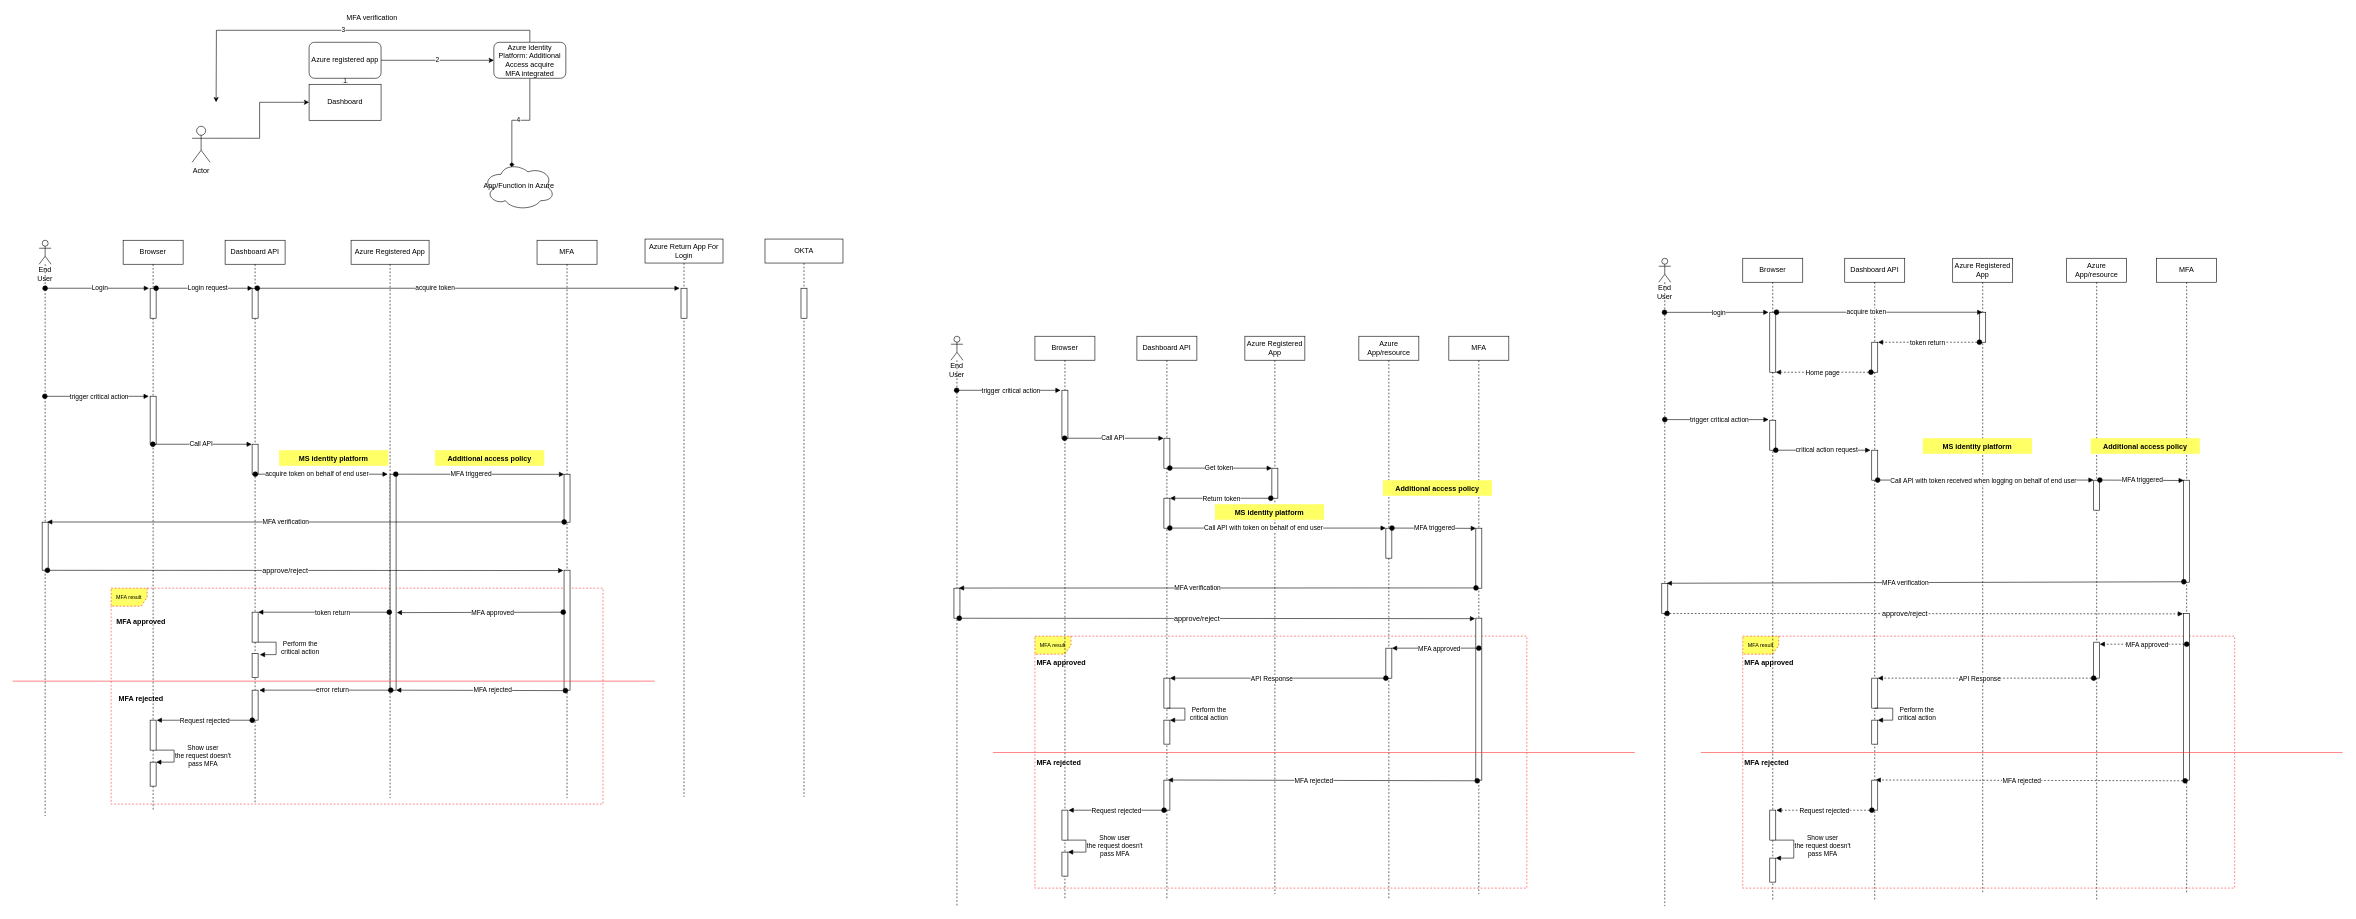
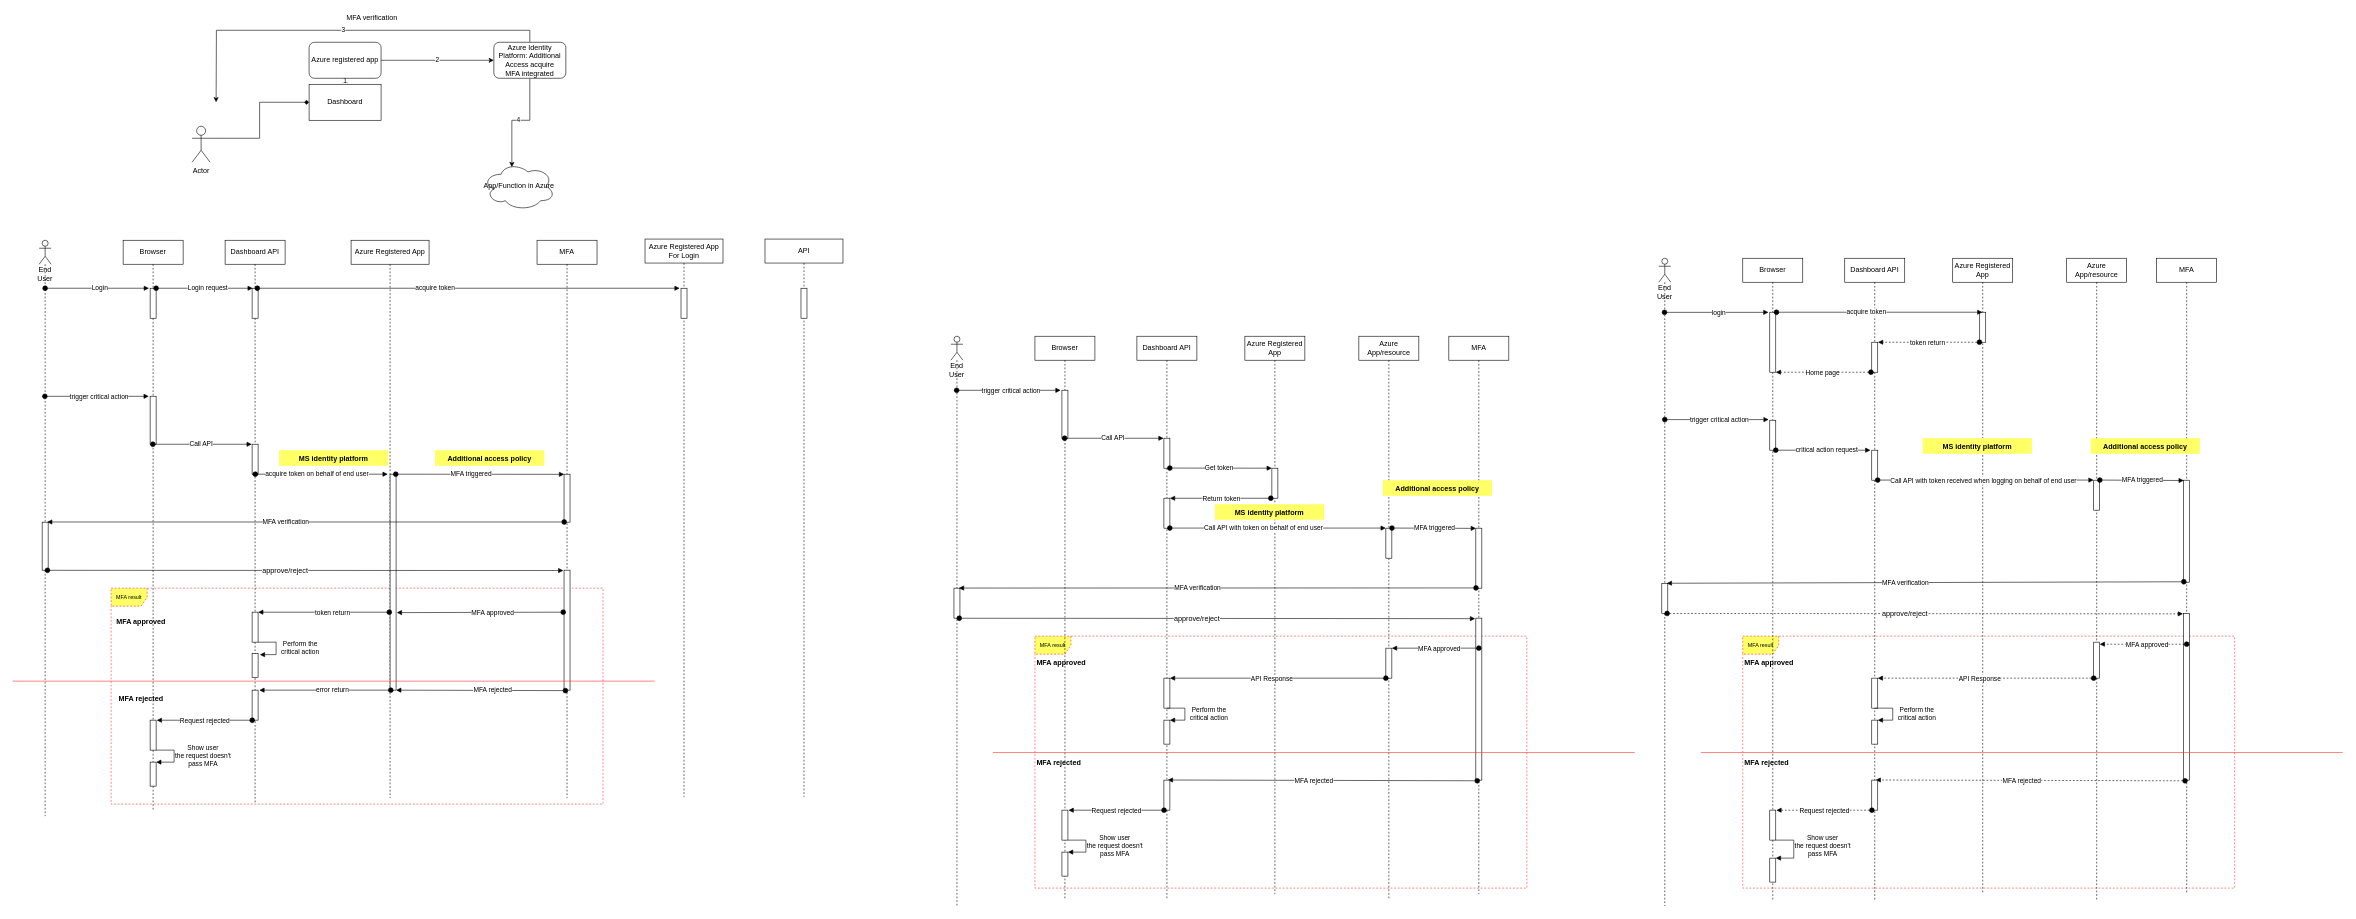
(303, 102) -> (303, 102)
(512, 161) -> (512, 161)
(684, 251) -> (684, 251)
(804, 251) -> (804, 251)
